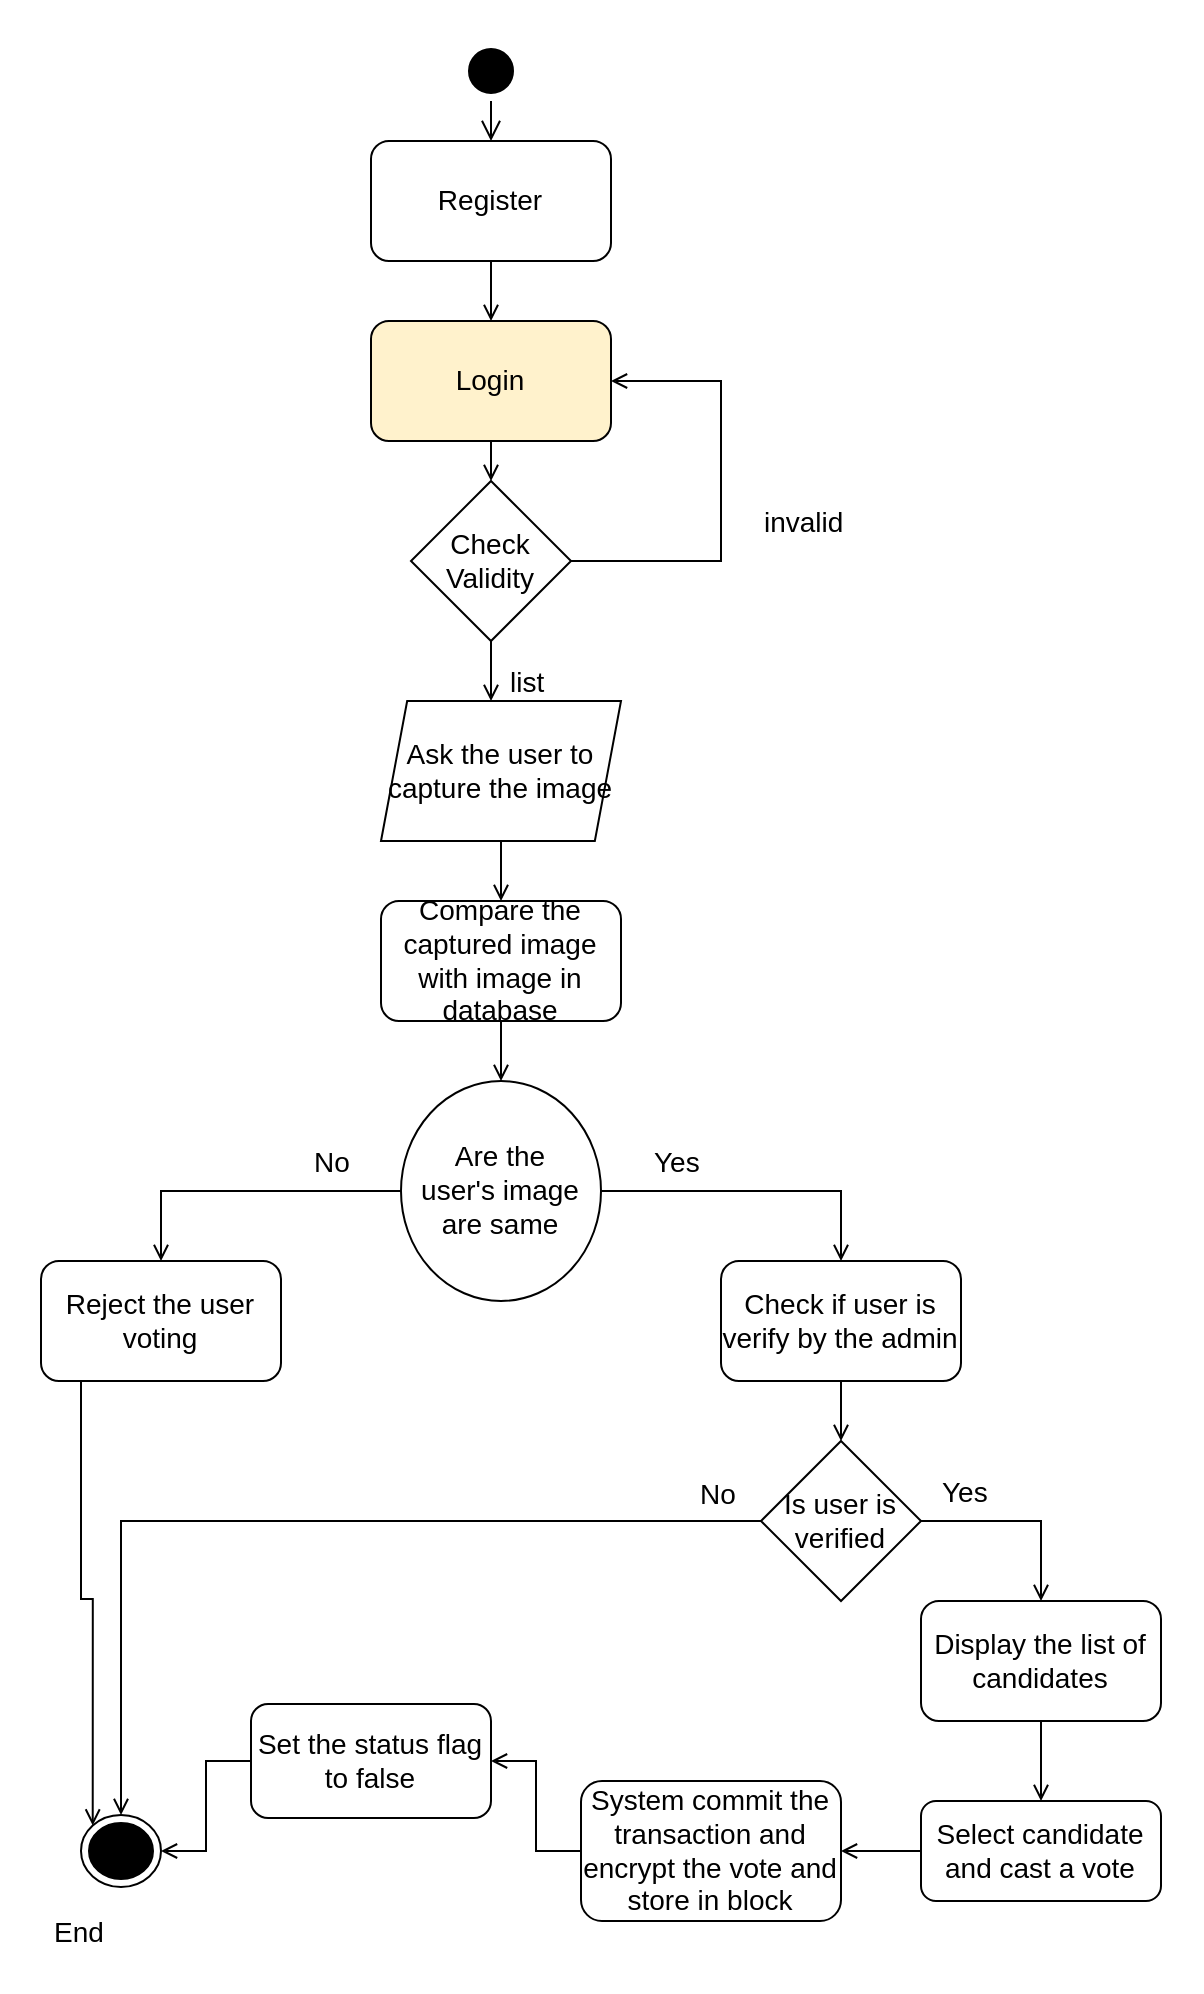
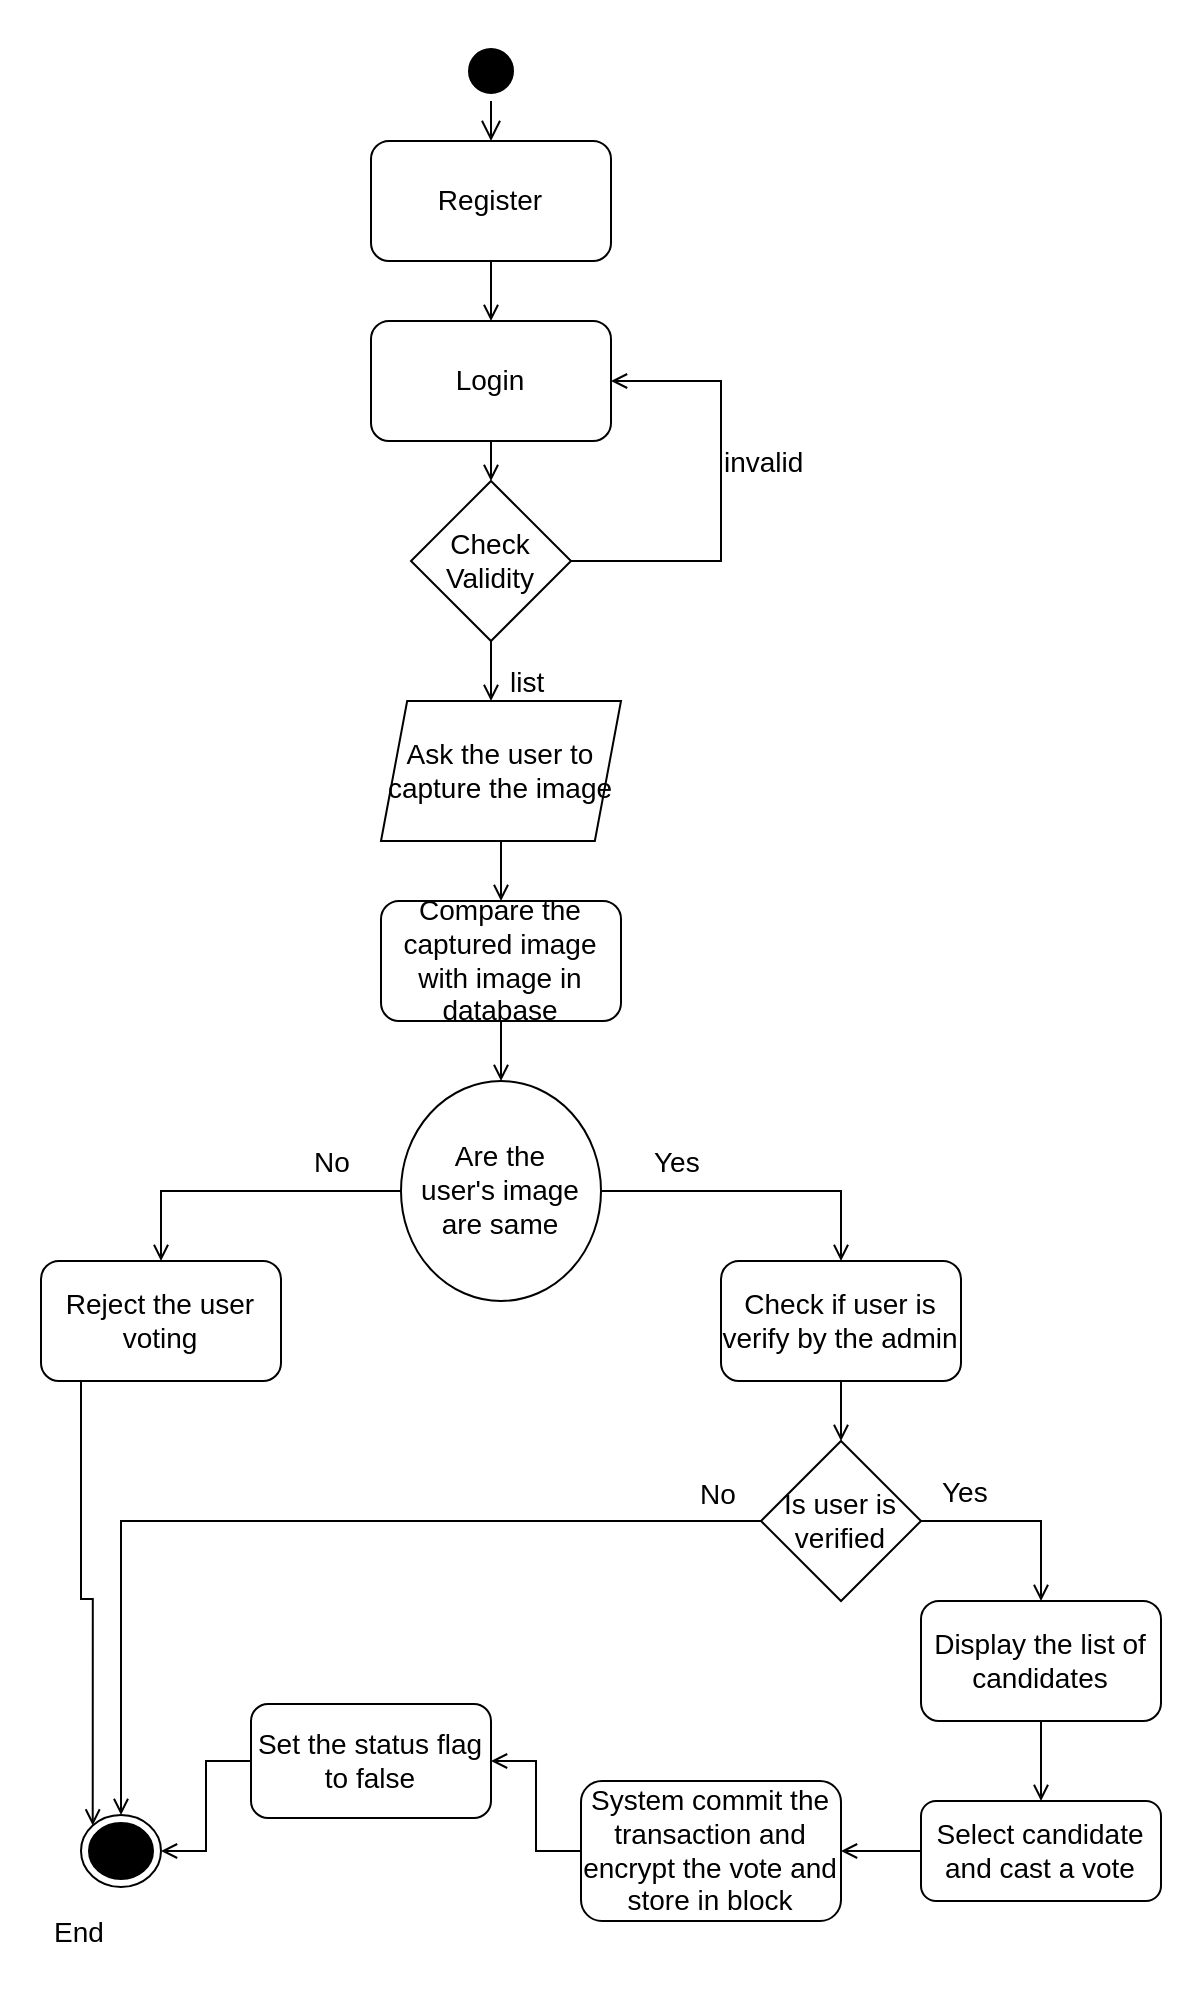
(491, 381) -> (491, 381)
(821, 521) -> (781, 461)
